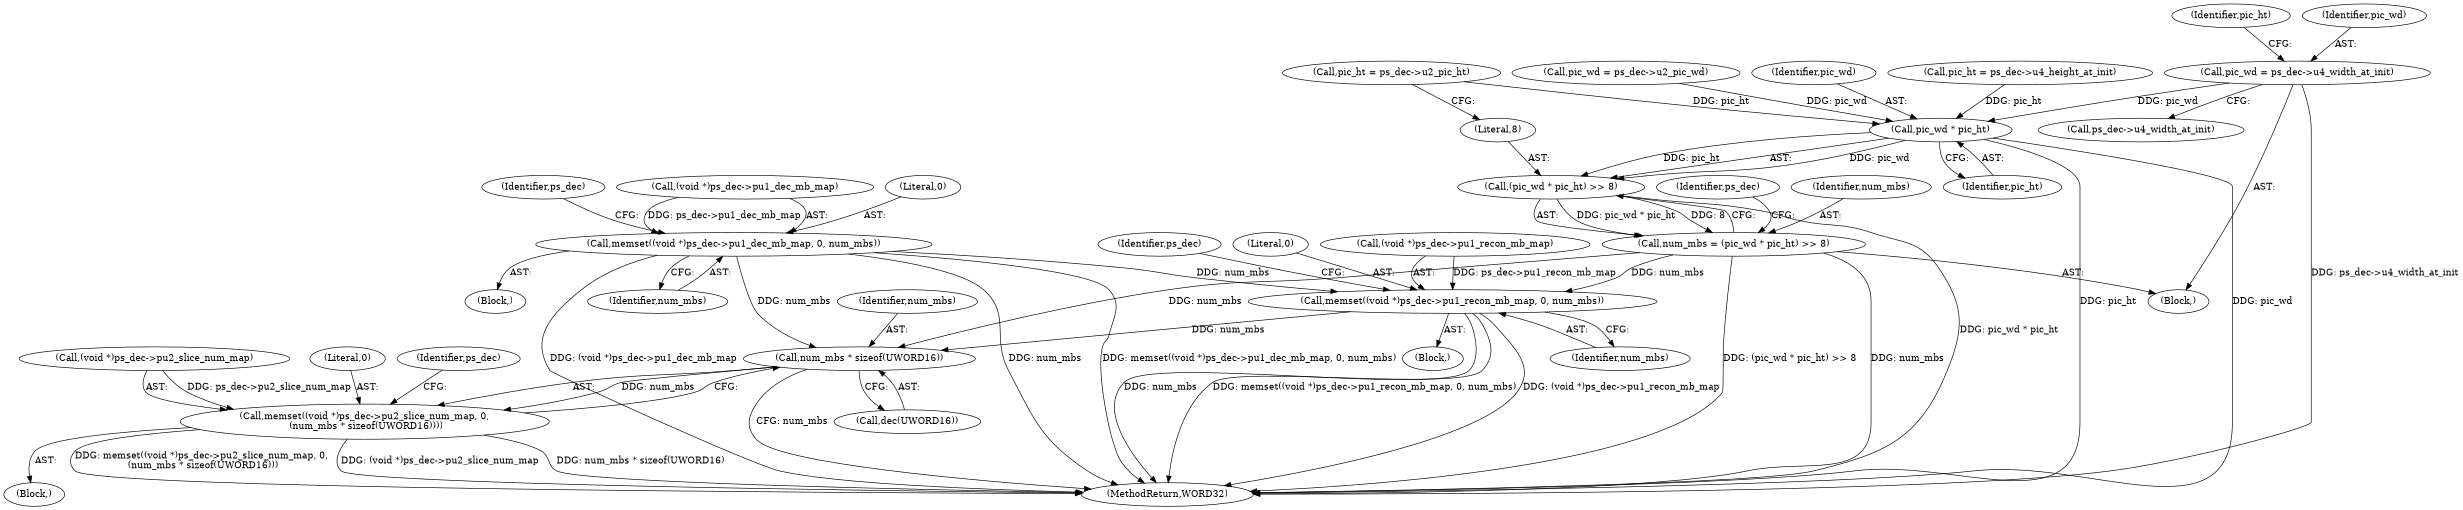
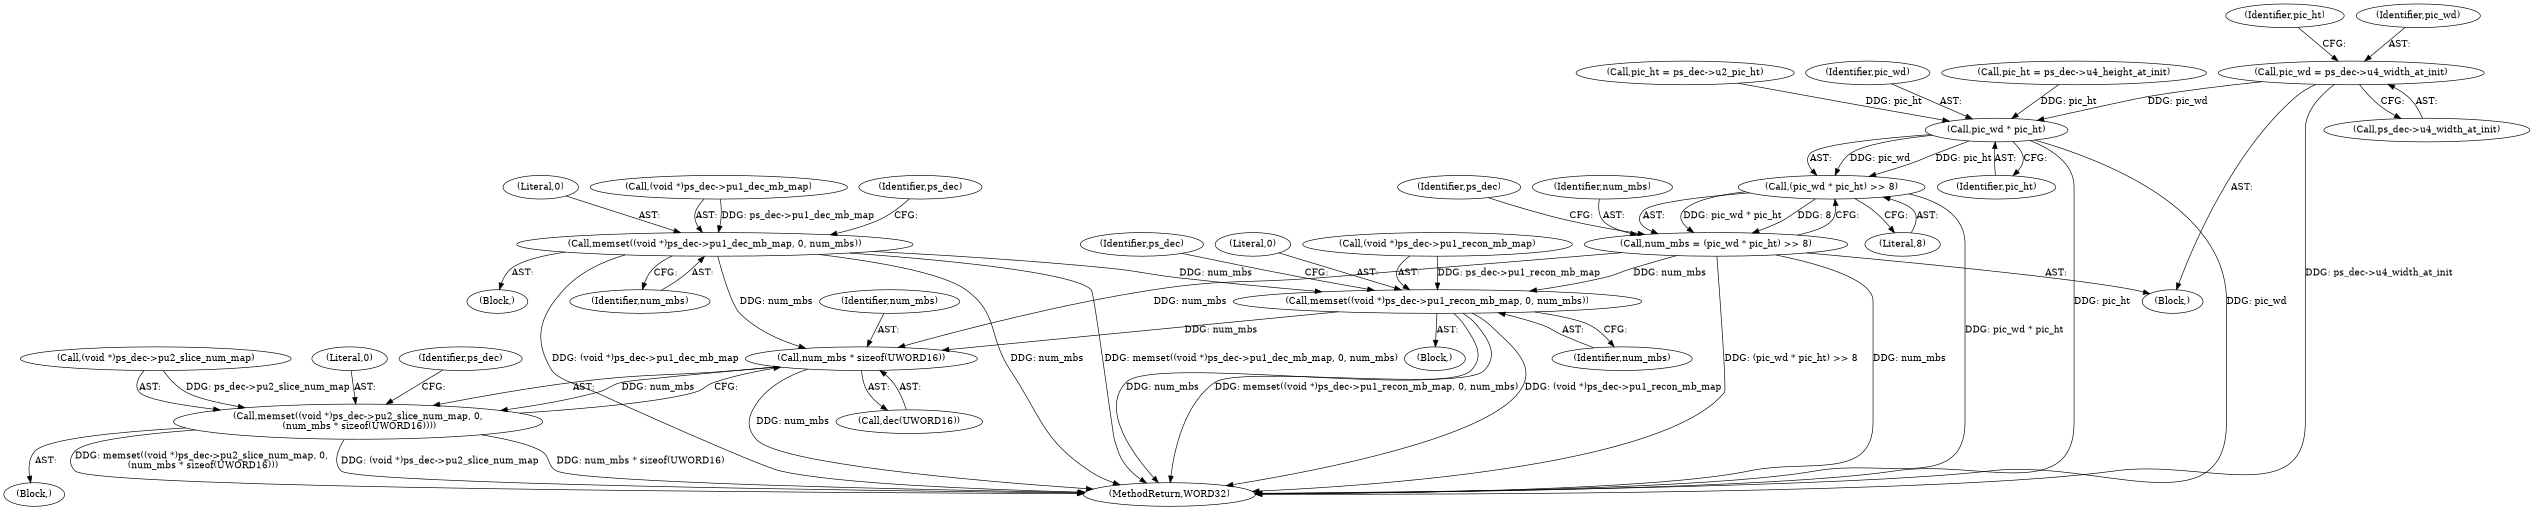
(1626, 73) -> none
none -> (2411, 100)
(1443, 101) -> (1874, 211)
(878, 387) -> (880, 387)
(792, 422) -> (793, 422)
